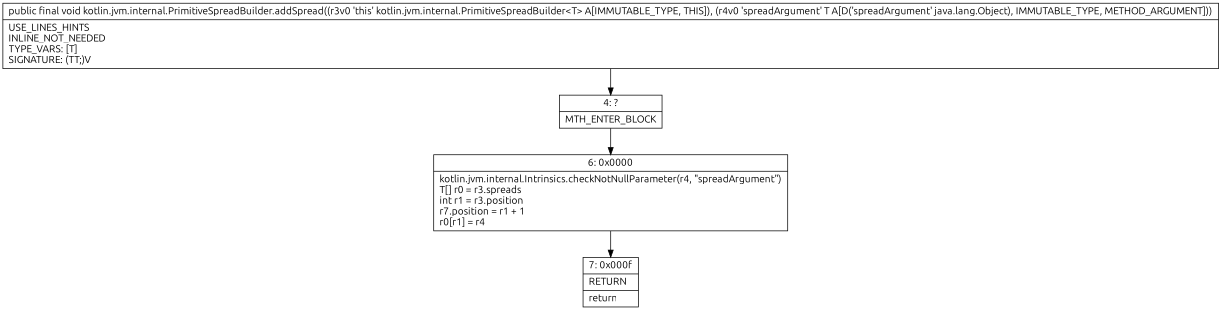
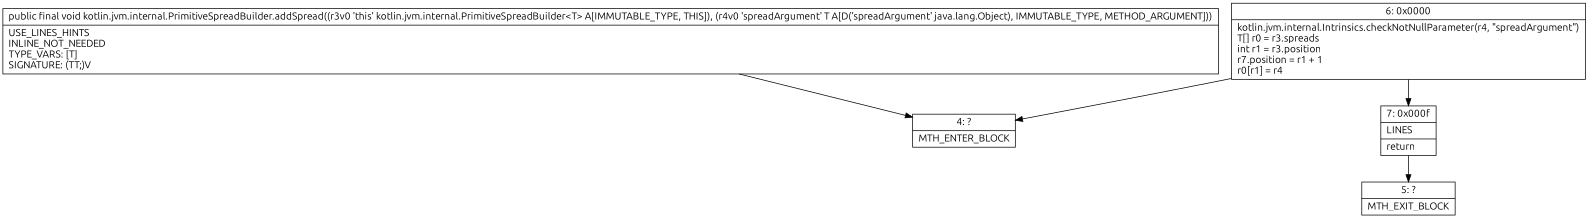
(611, 138) -> (1127, 99)
none -> (1408, 199)
(608, 282) -> (1400, 130)
